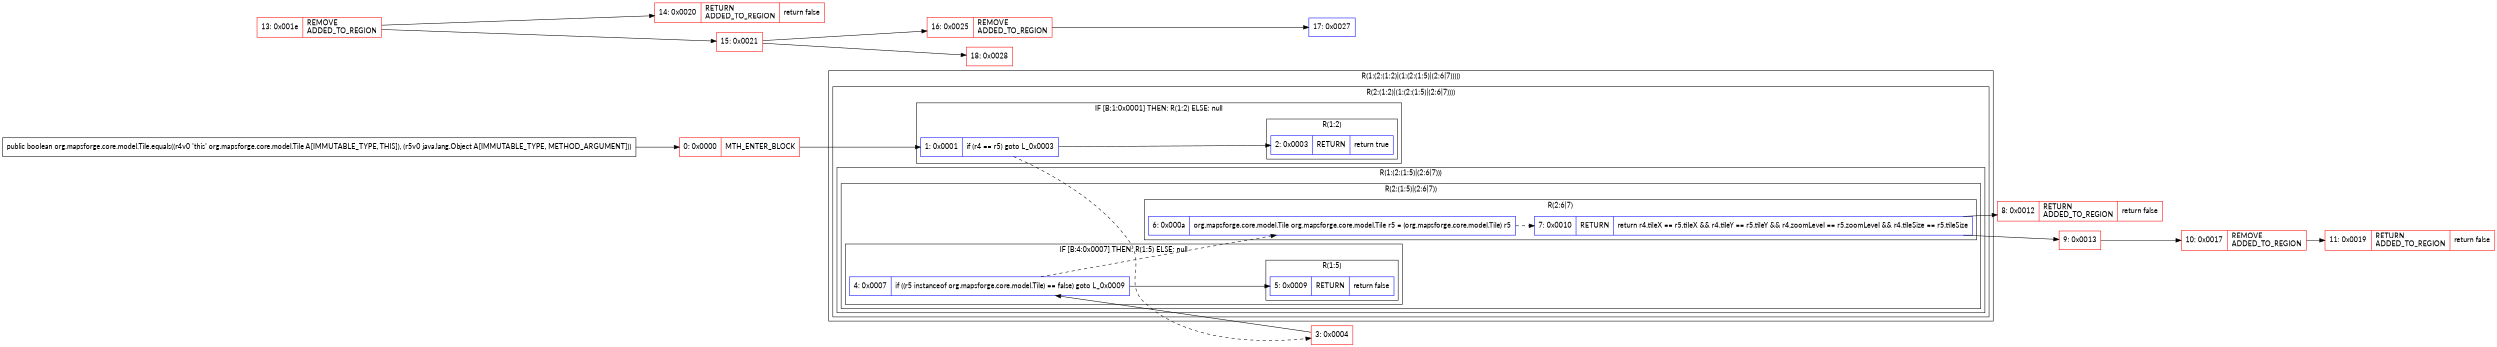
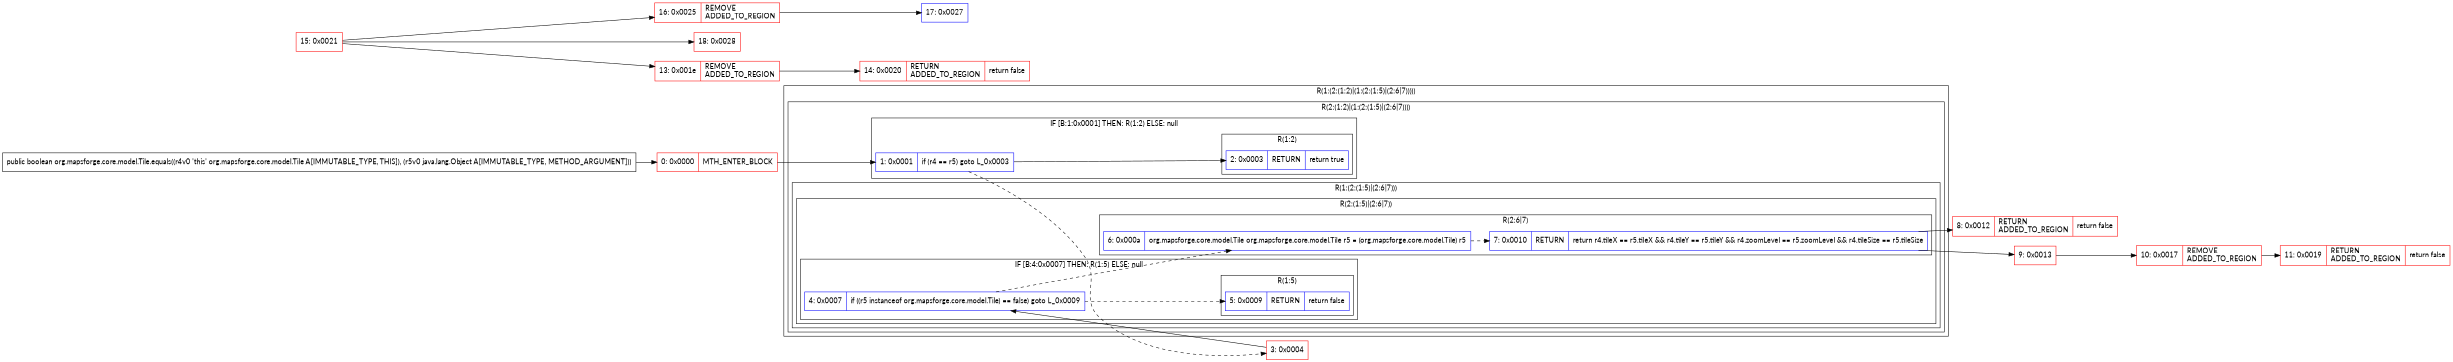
(546, 35) -> (496, 55)
(1197, 286) -> (1152, 301)
